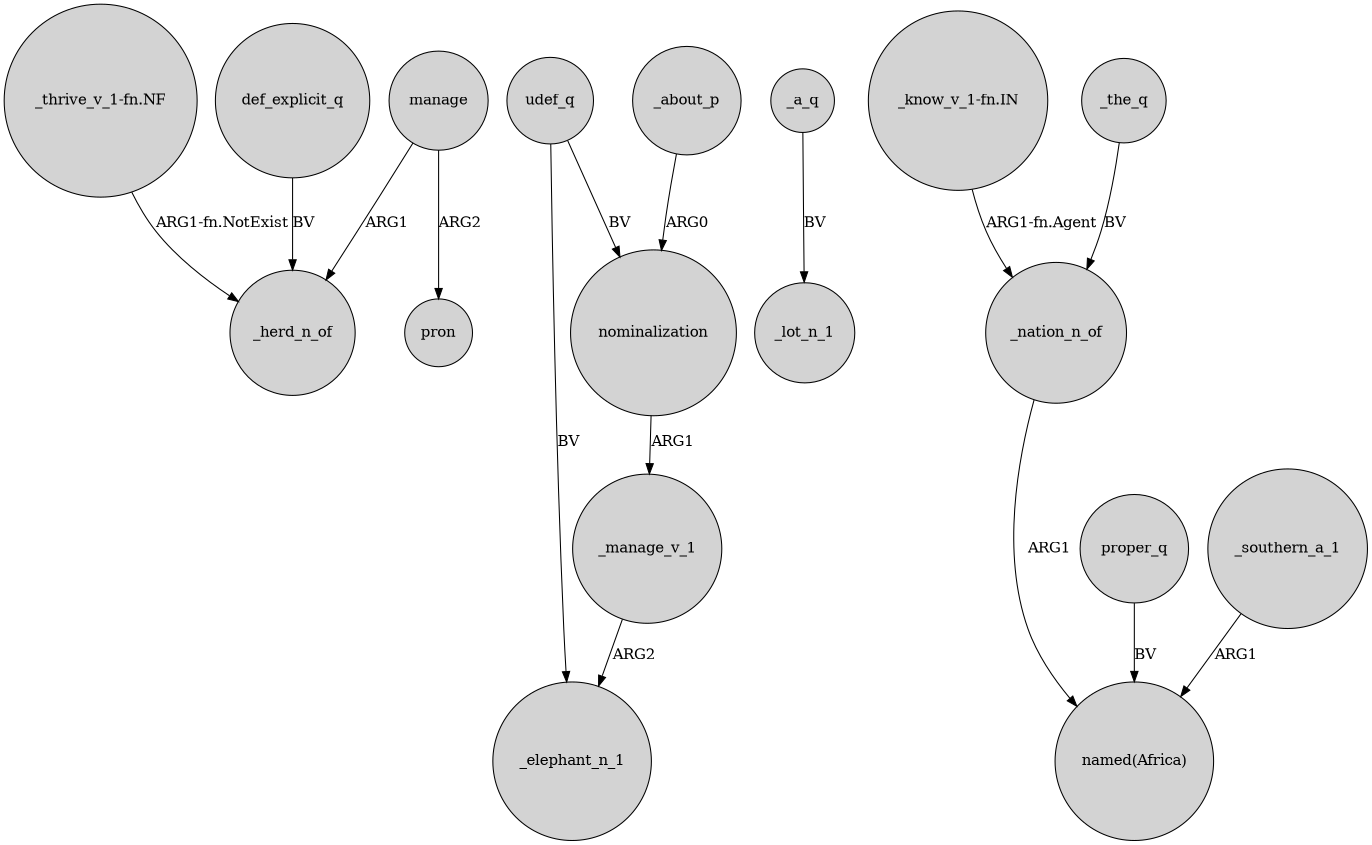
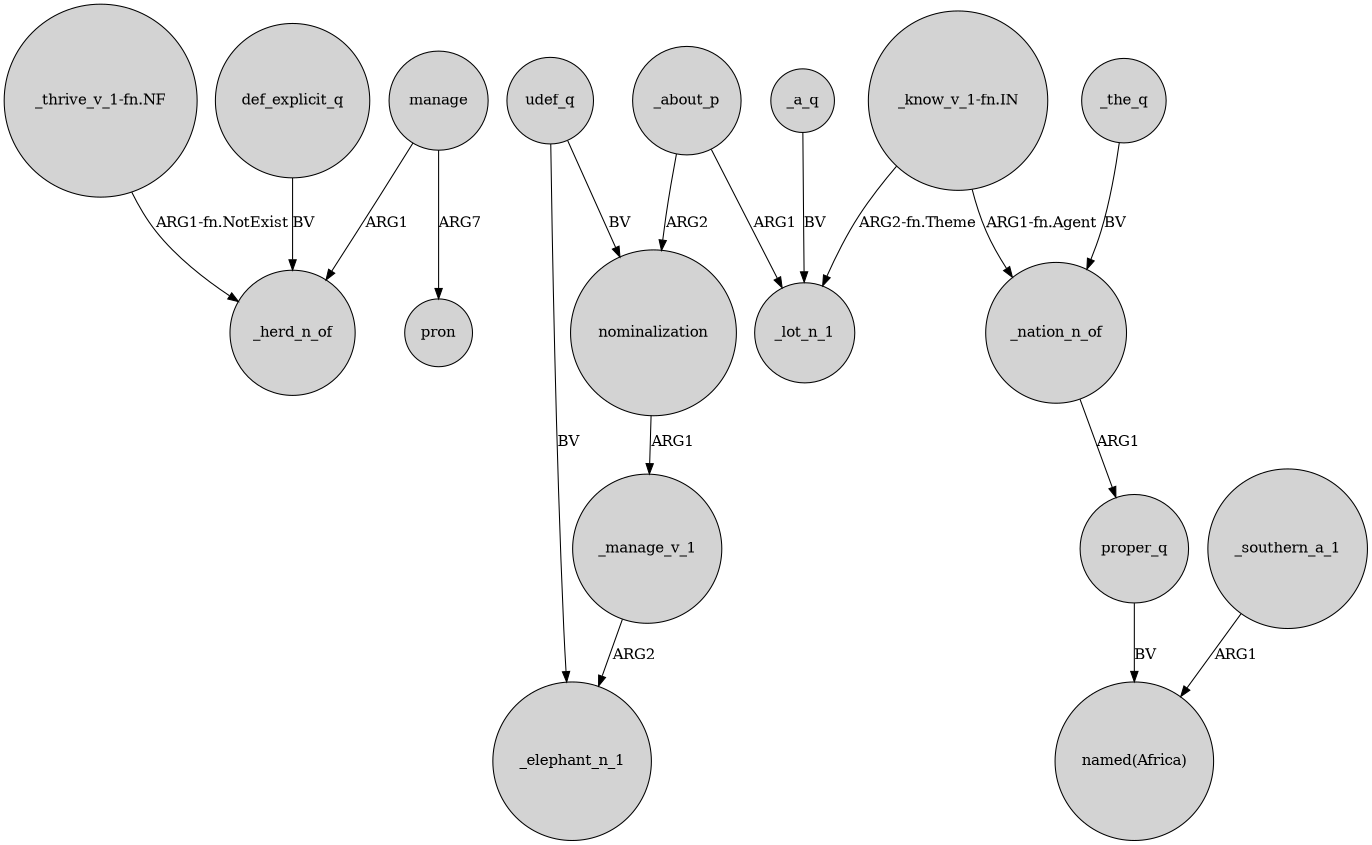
none -> (744, 214)
none -> (857, 218)
(460, 224) -> (460, 224)
(687, 224) -> (687, 224)
(1015, 555) -> (1096, 443)
